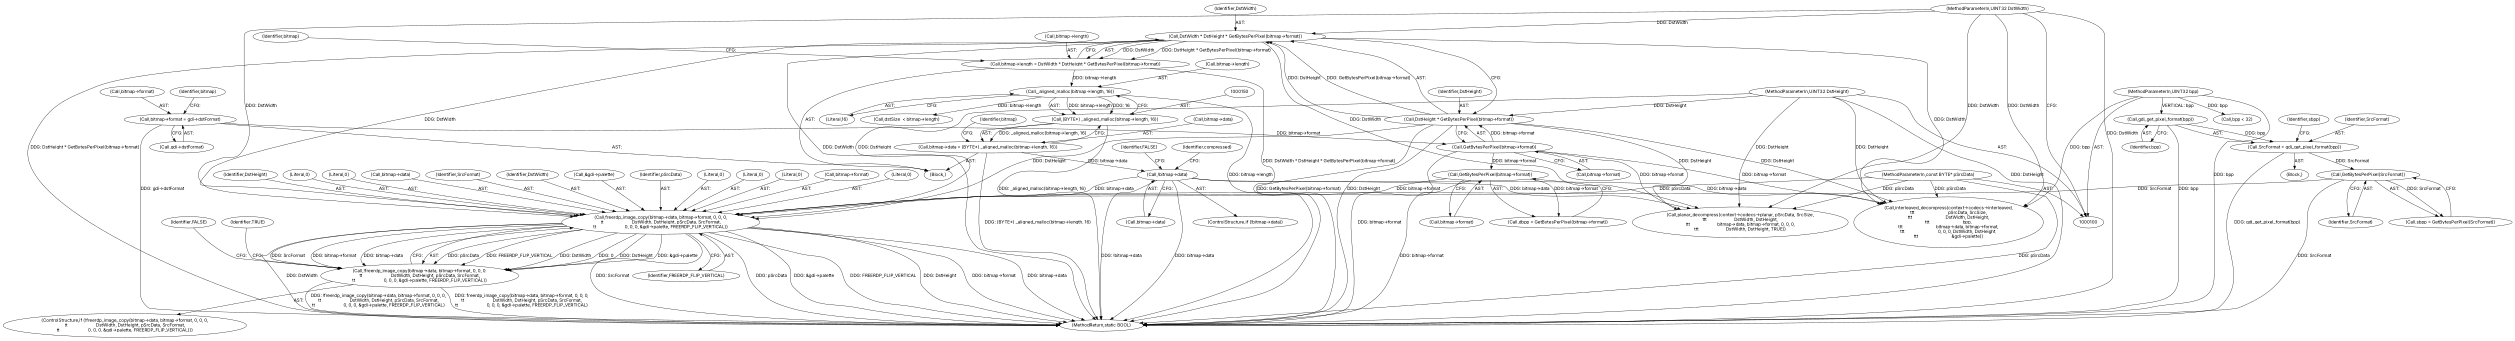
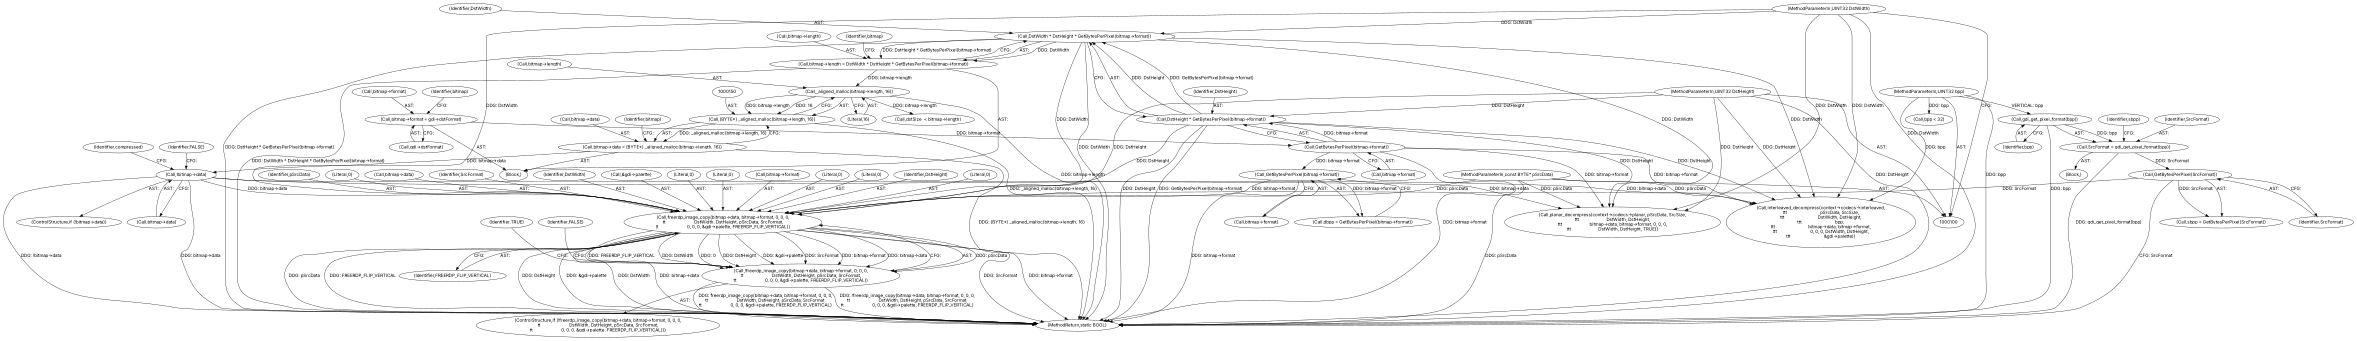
(2444, 188) -> none
(2315, 256) -> (2156, 256)
(311, 314) -> none
